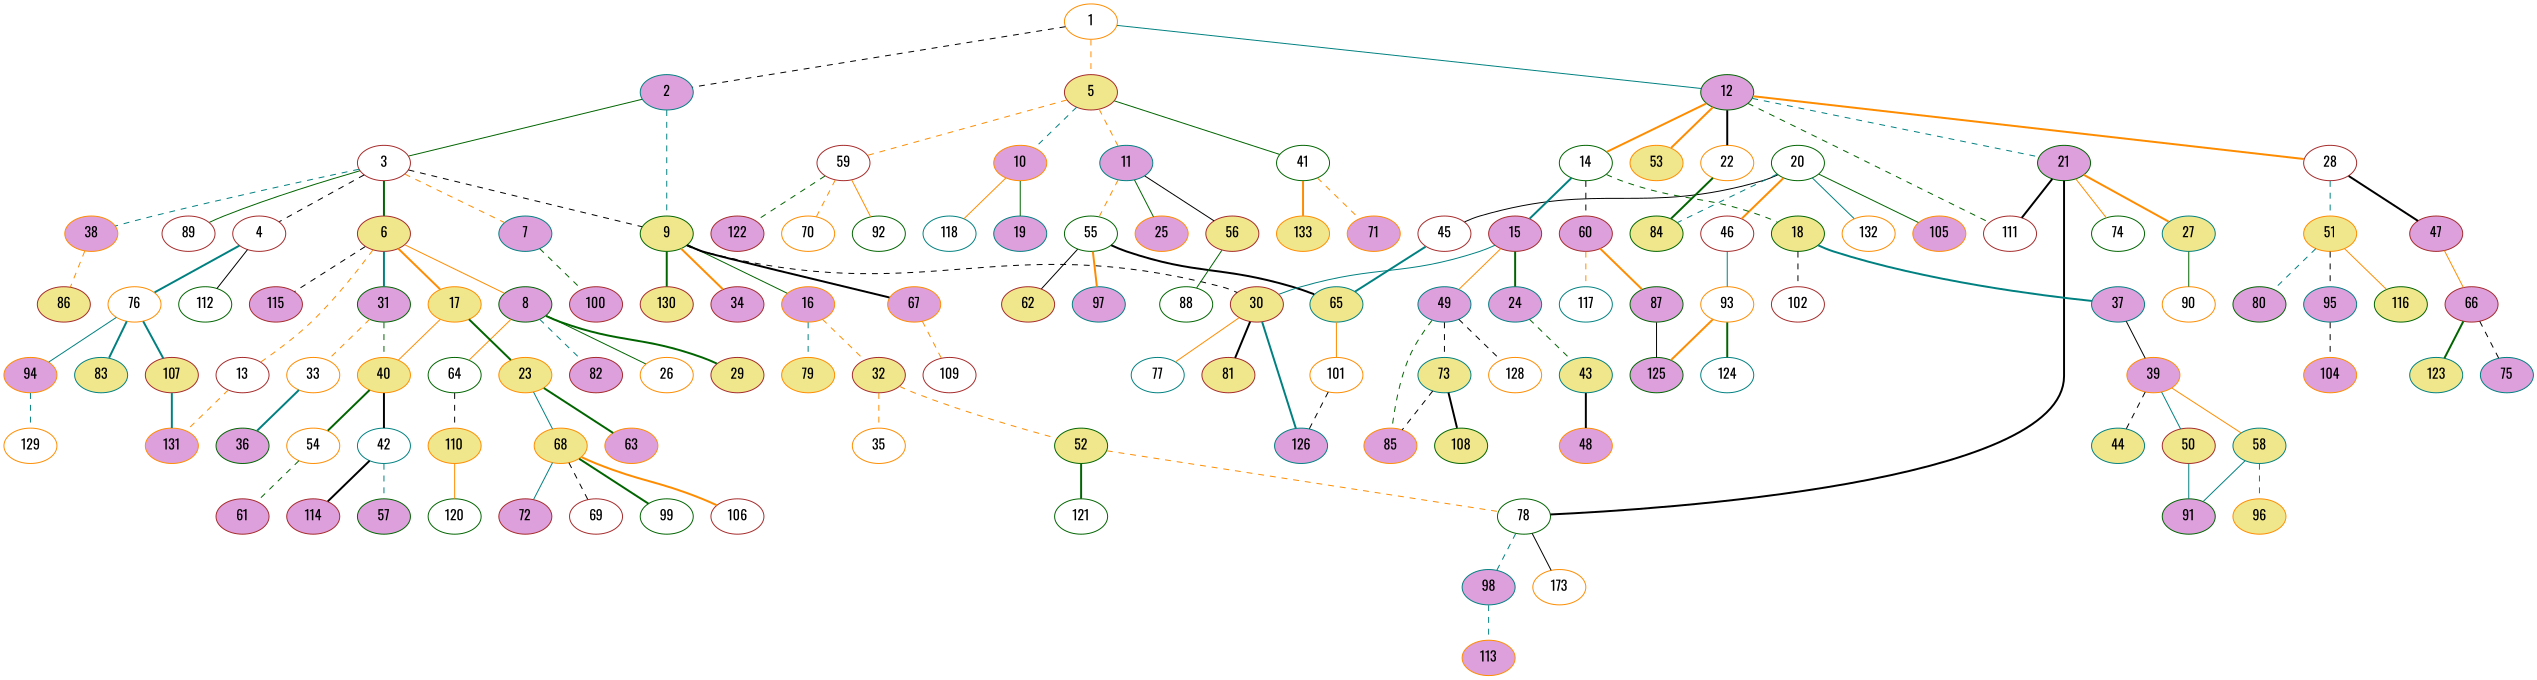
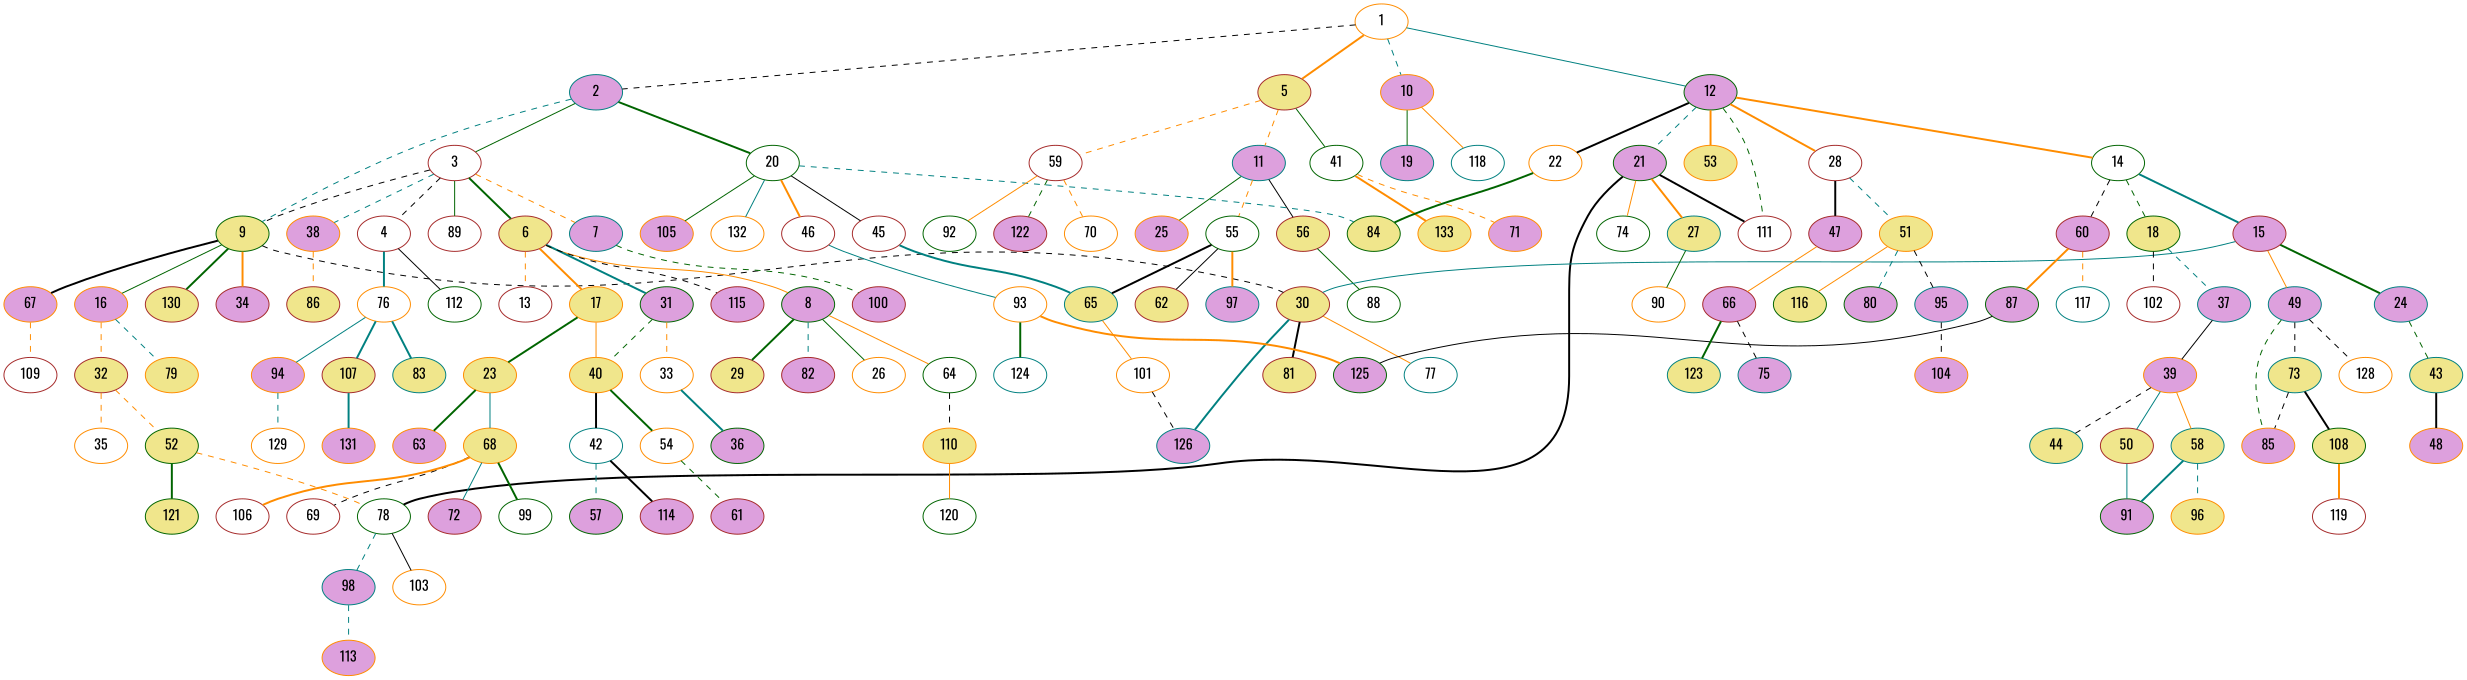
(1091, 57) -> (1333, 57)
none -> (684, 128)
(1056, 128) -> (1394, 57)
(1953, 281) -> (2189, 269)
(207, 410) -> none
(2224, 481) -> (2162, 481)
(1081, 517) -> (172, 517)
none -> (2339, 517)
(1559, 587) -> (419, 587)
